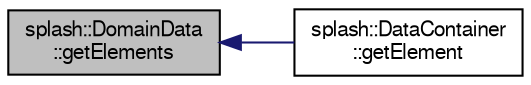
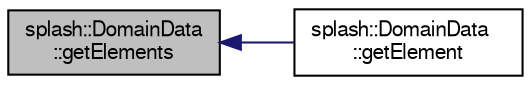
(409, 43) -> (409, 43)
